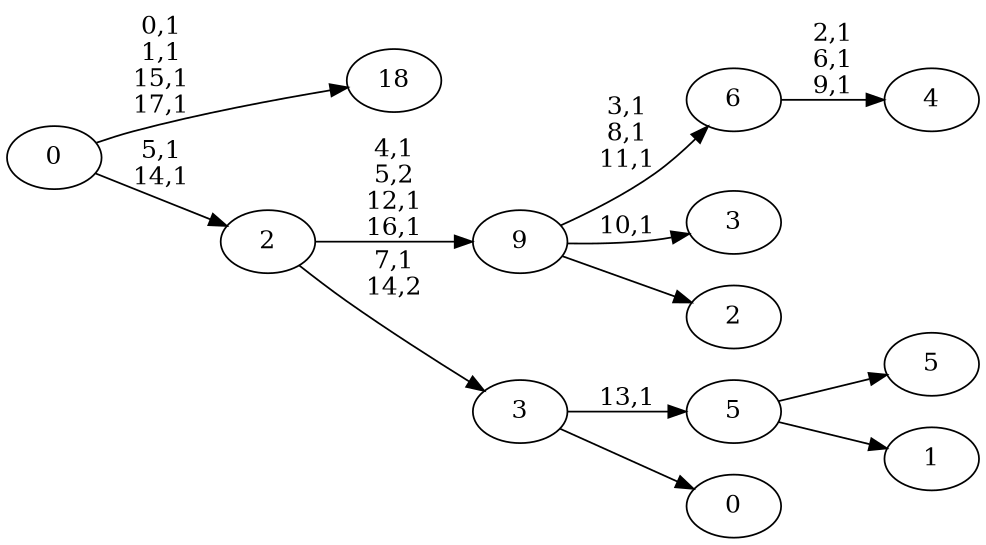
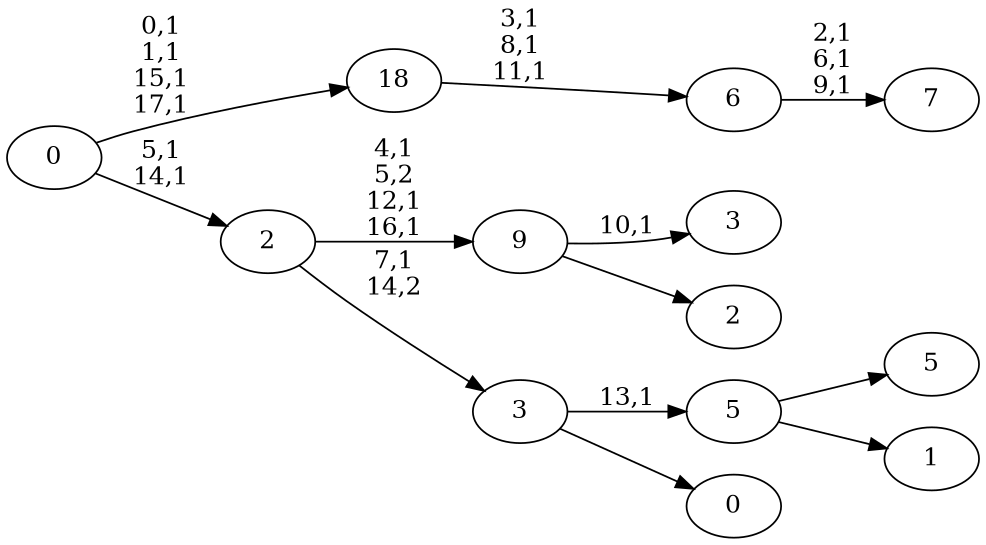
(932, 100) -> (932, 100)
(632, 188) -> (555, 89)
